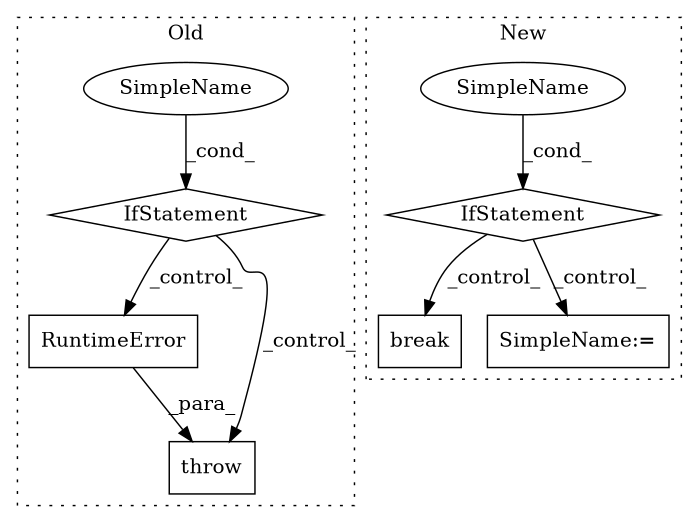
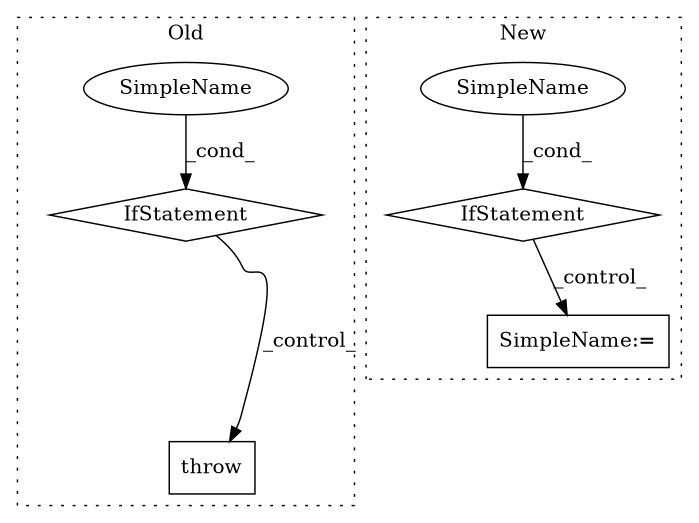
(113, 341) -> none
(420, 341) -> none
